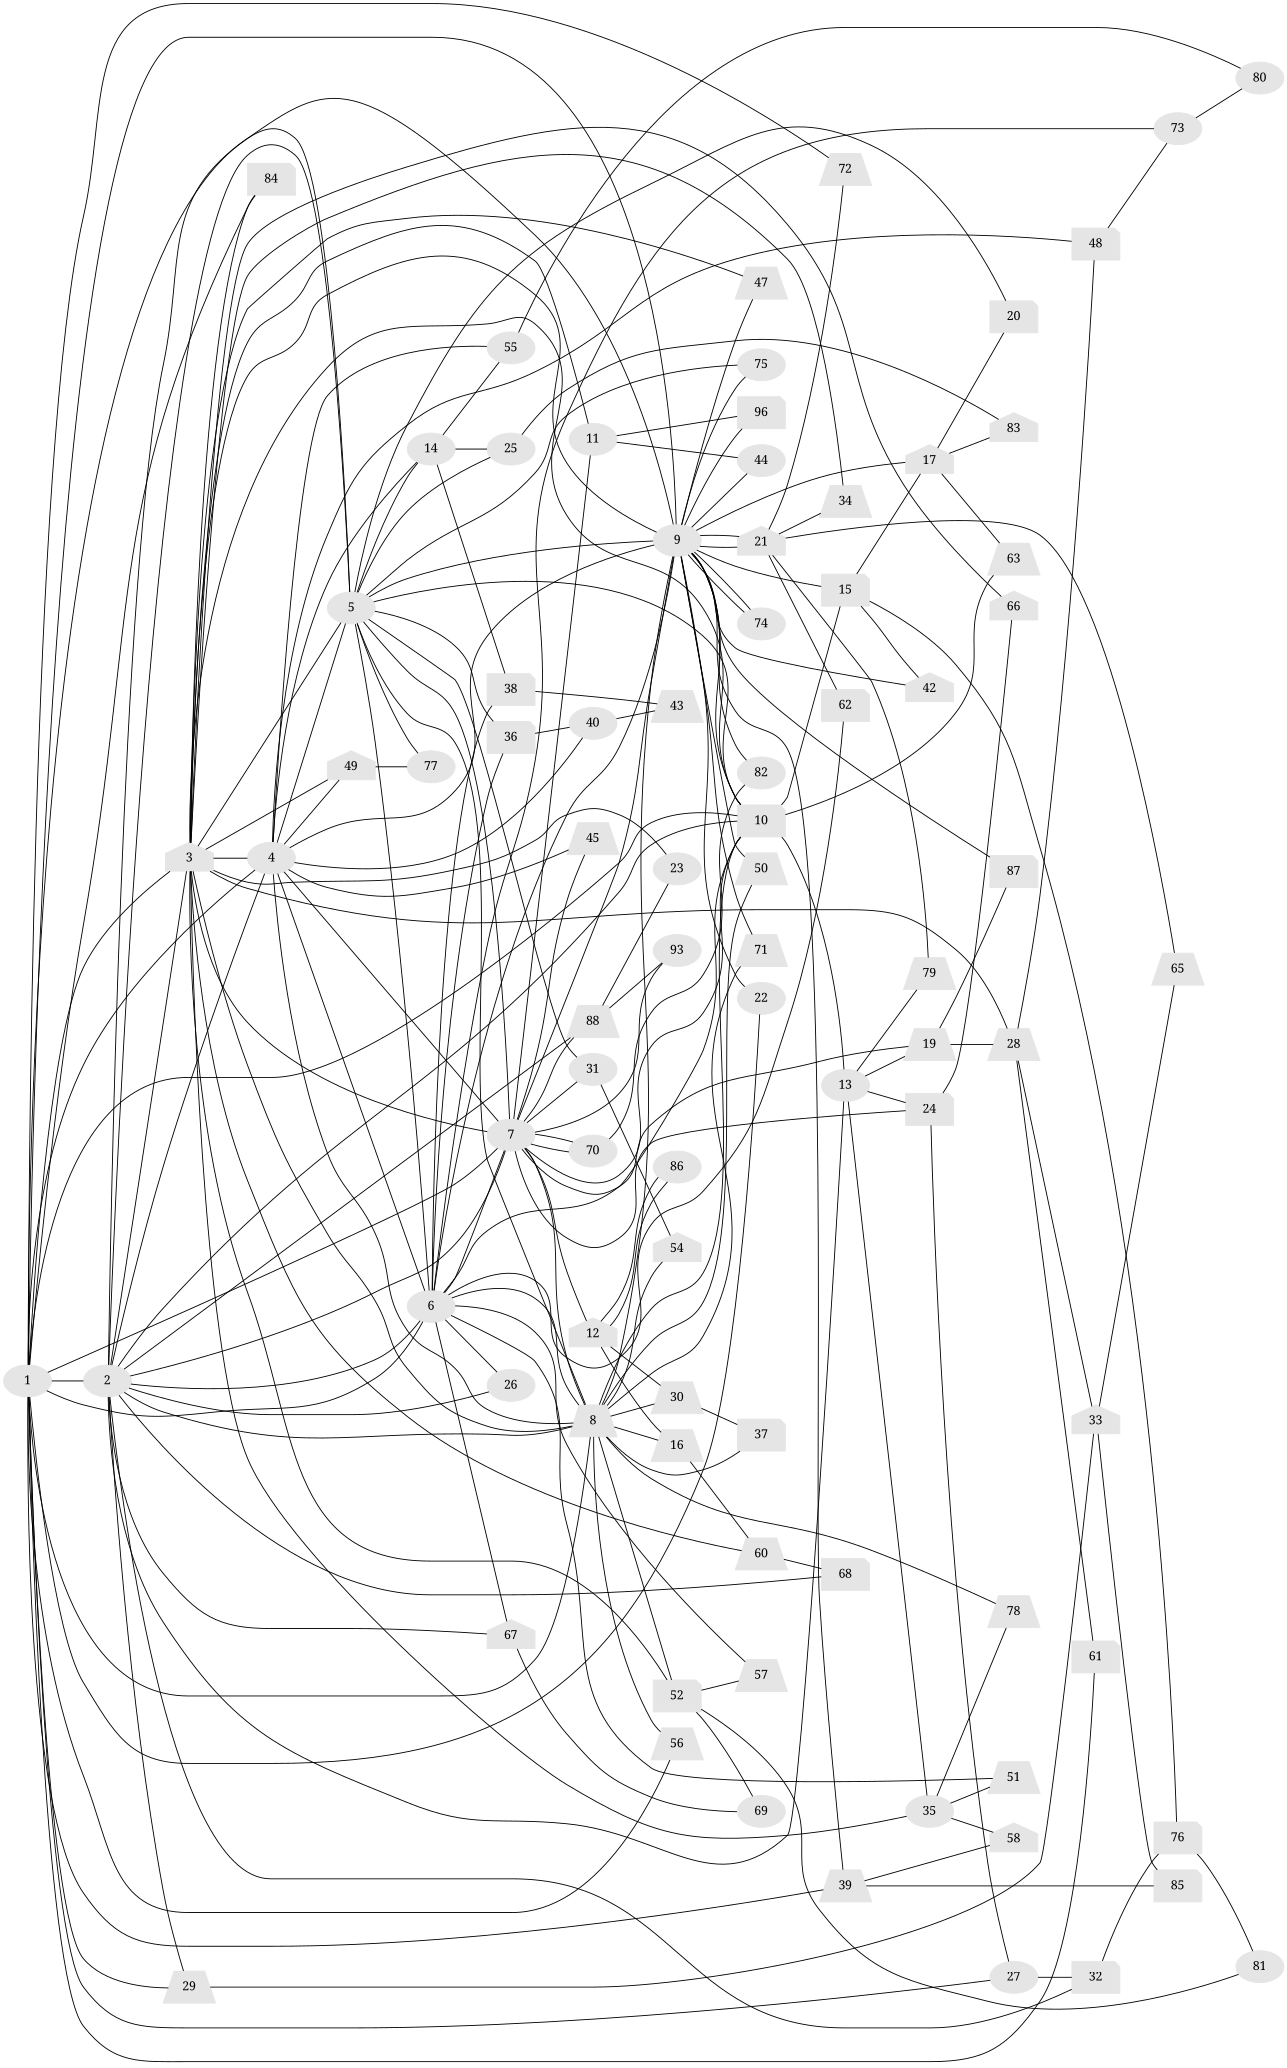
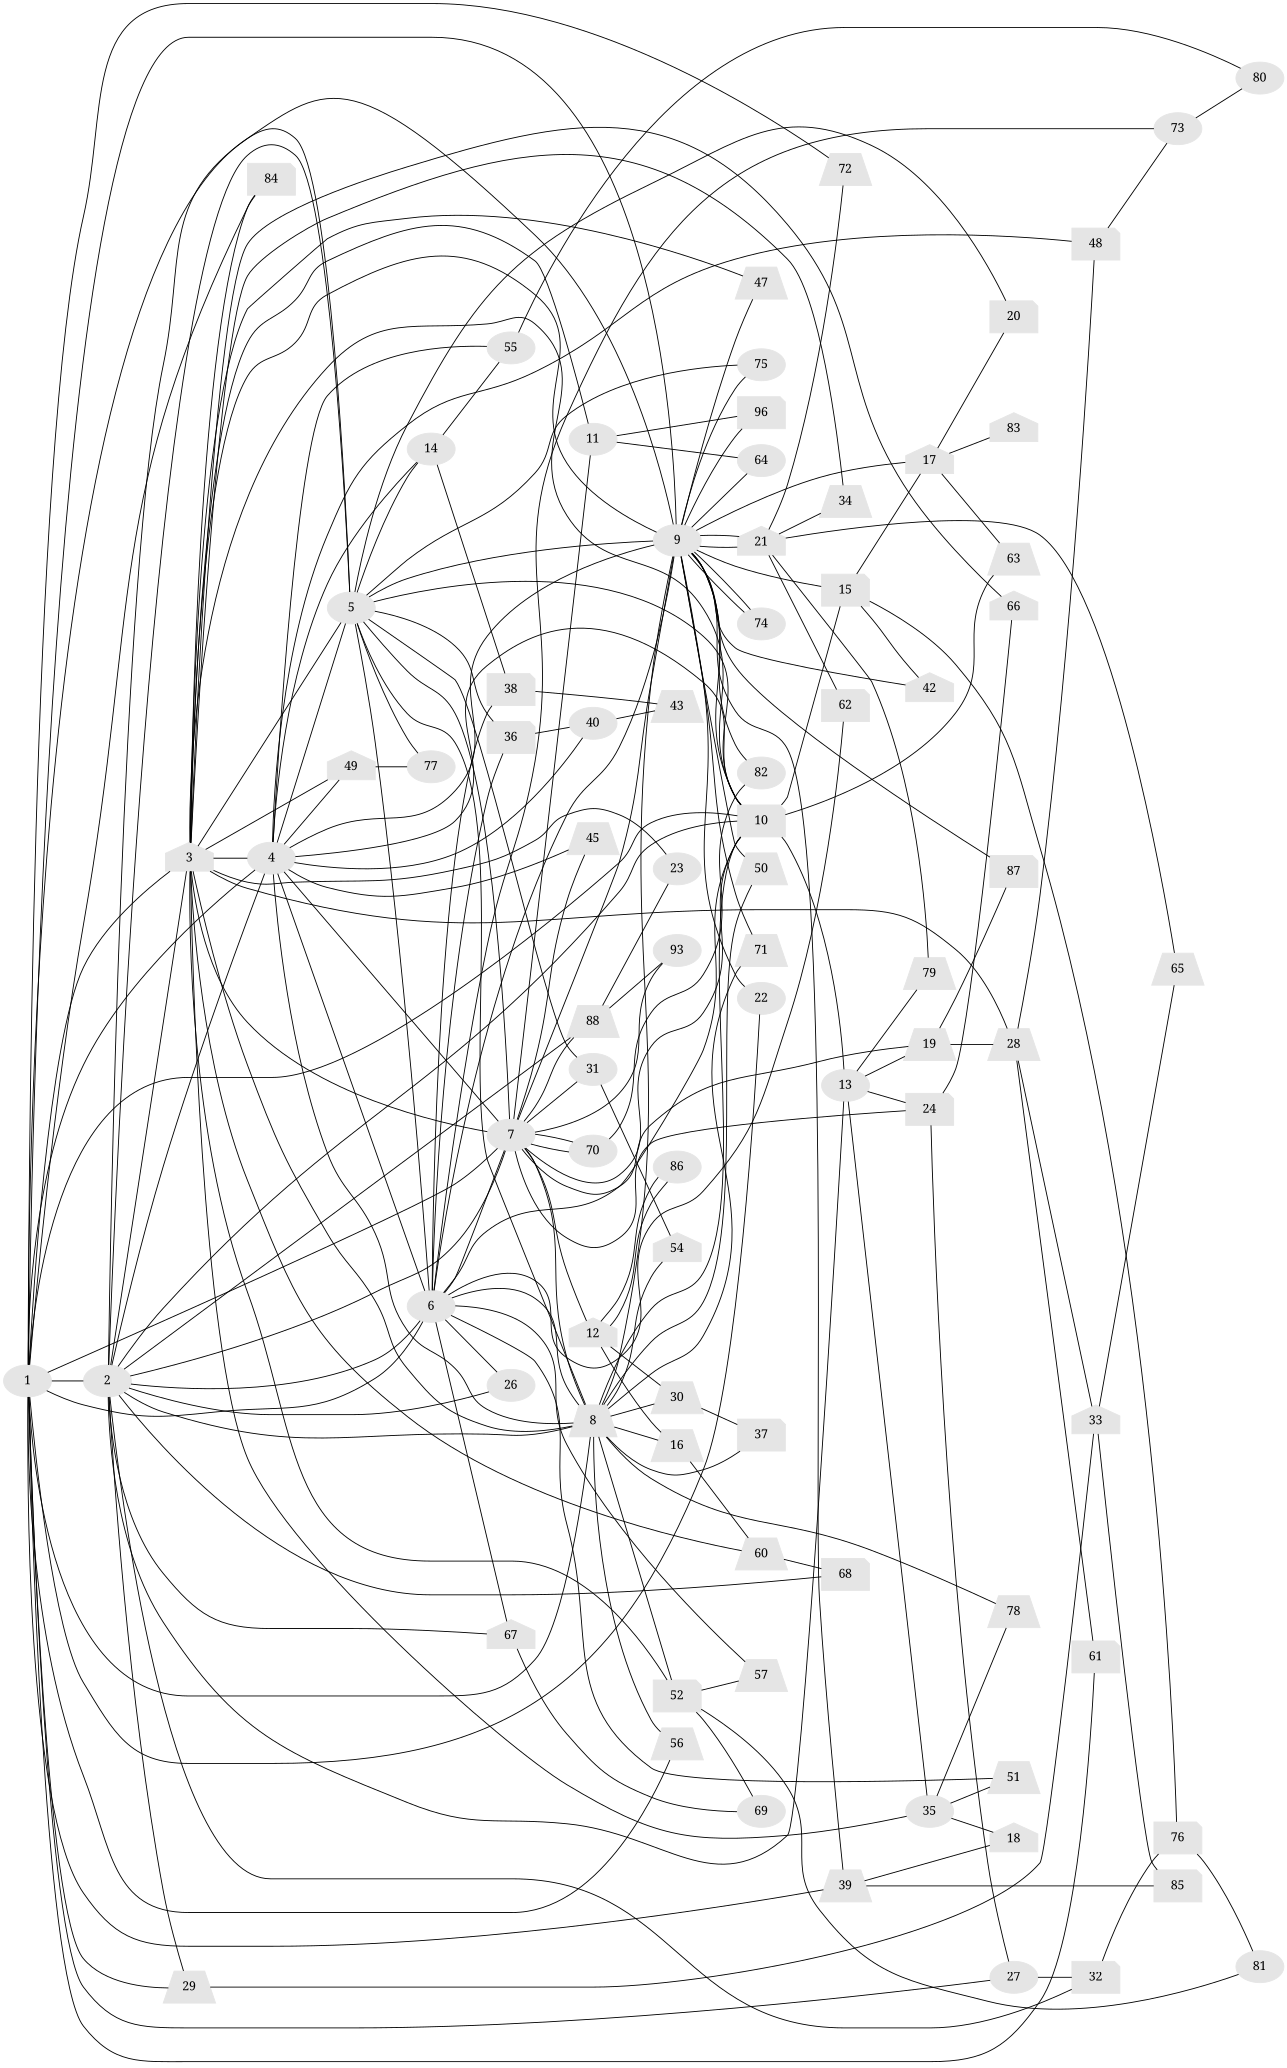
(511, 449) -> none
(761, 461) -> (761, 461)
none -> (489, 664)
(1014, 1839) -> (1014, 1839)
